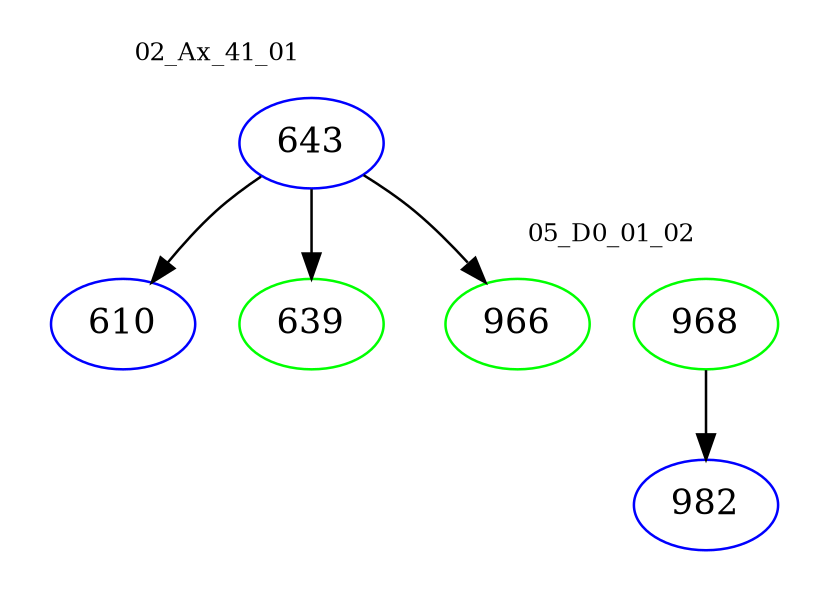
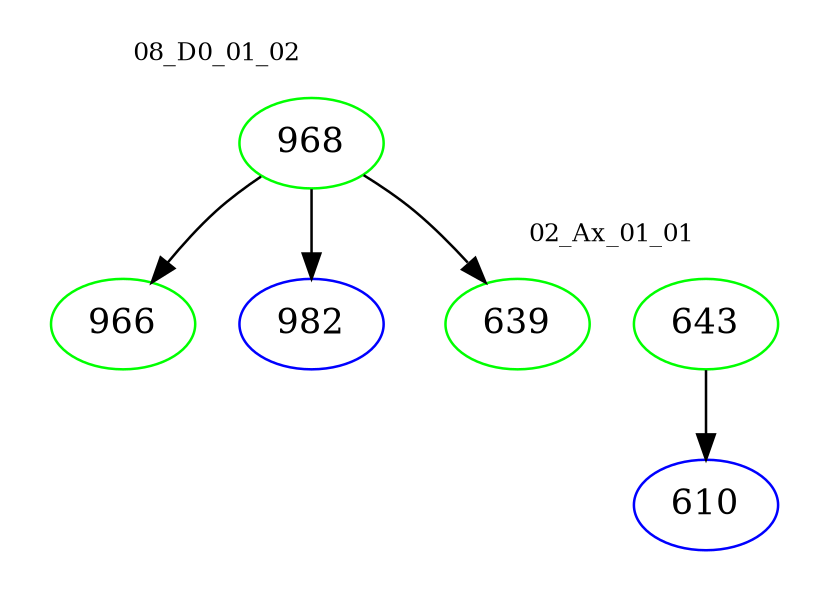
(217, 54) -> (612, 235)
(312, 143) -> (706, 324)
(312, 221) -> (442, 236)
(612, 235) -> (217, 54)
(442, 236) -> (211, 216)
